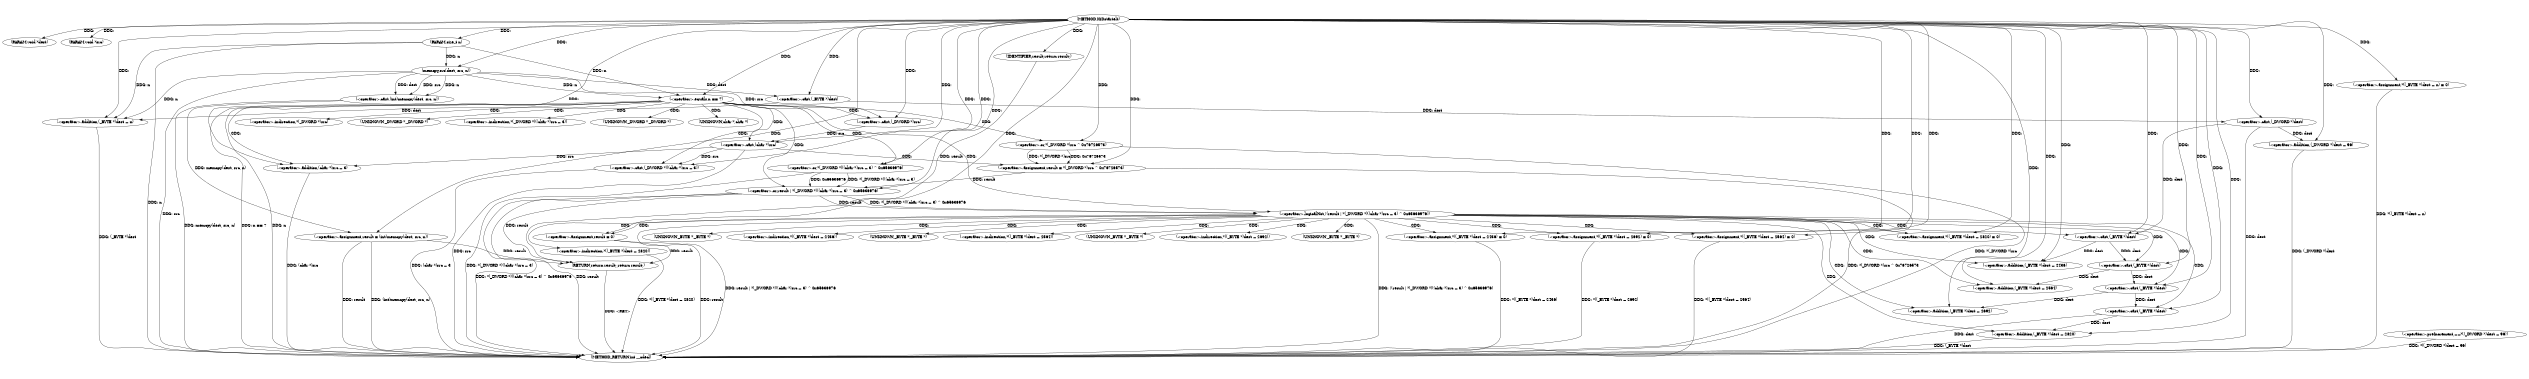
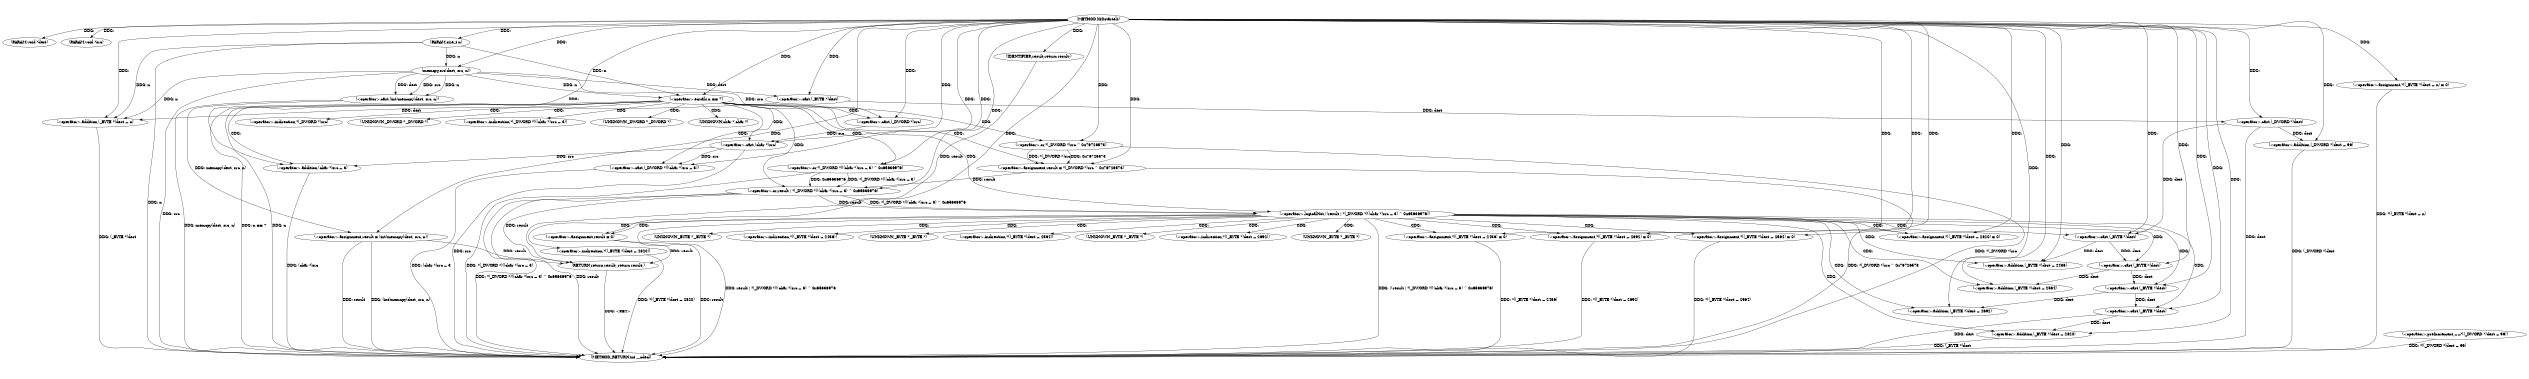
(888, 158) -> (878, 131)
